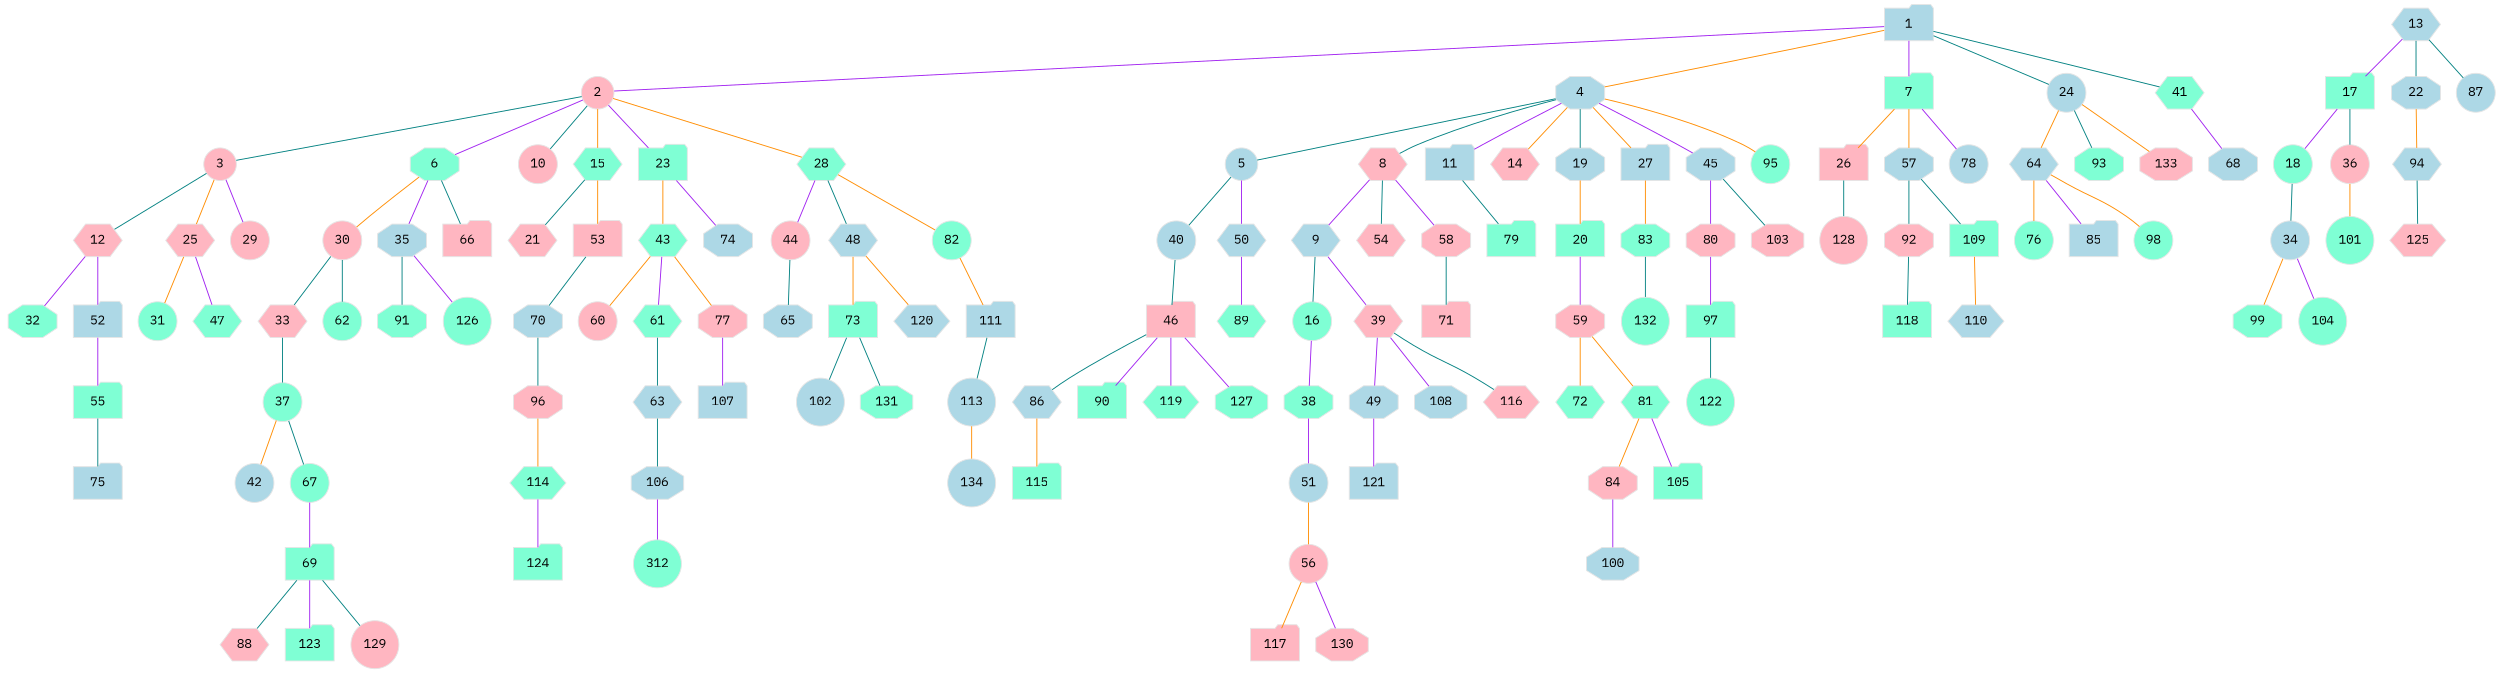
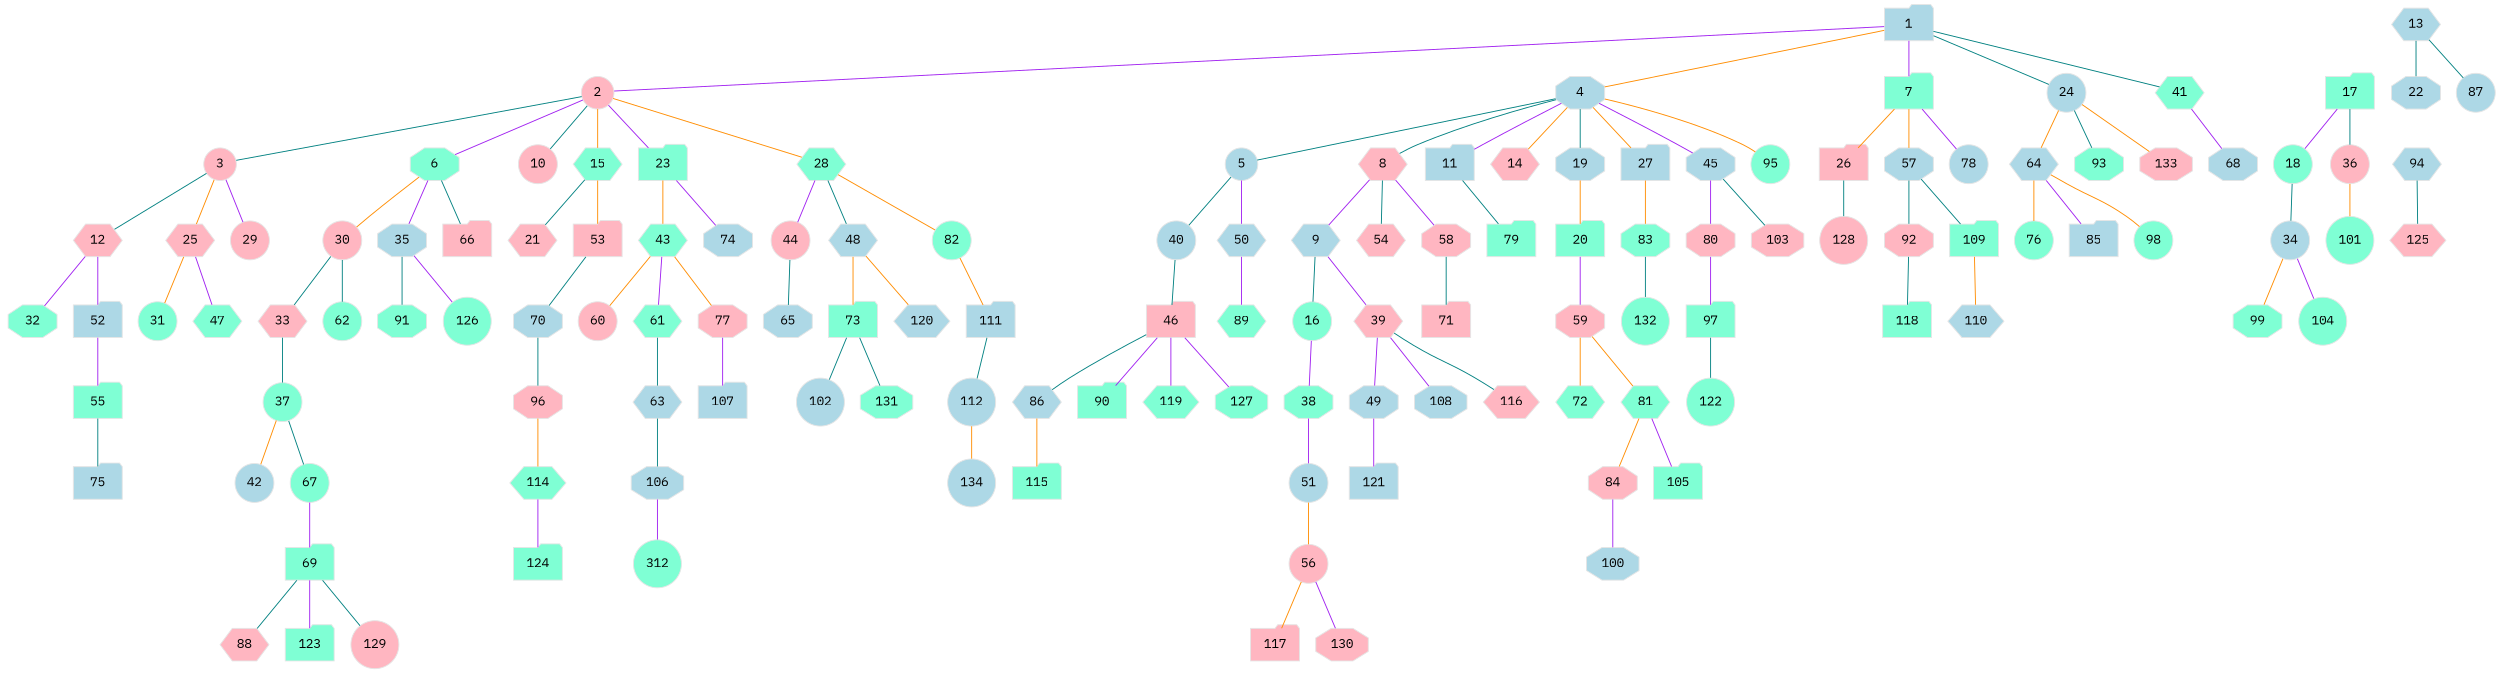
(2384, 58) -> none
(2416, 129) -> none
(972, 402) -> (972, 402)
